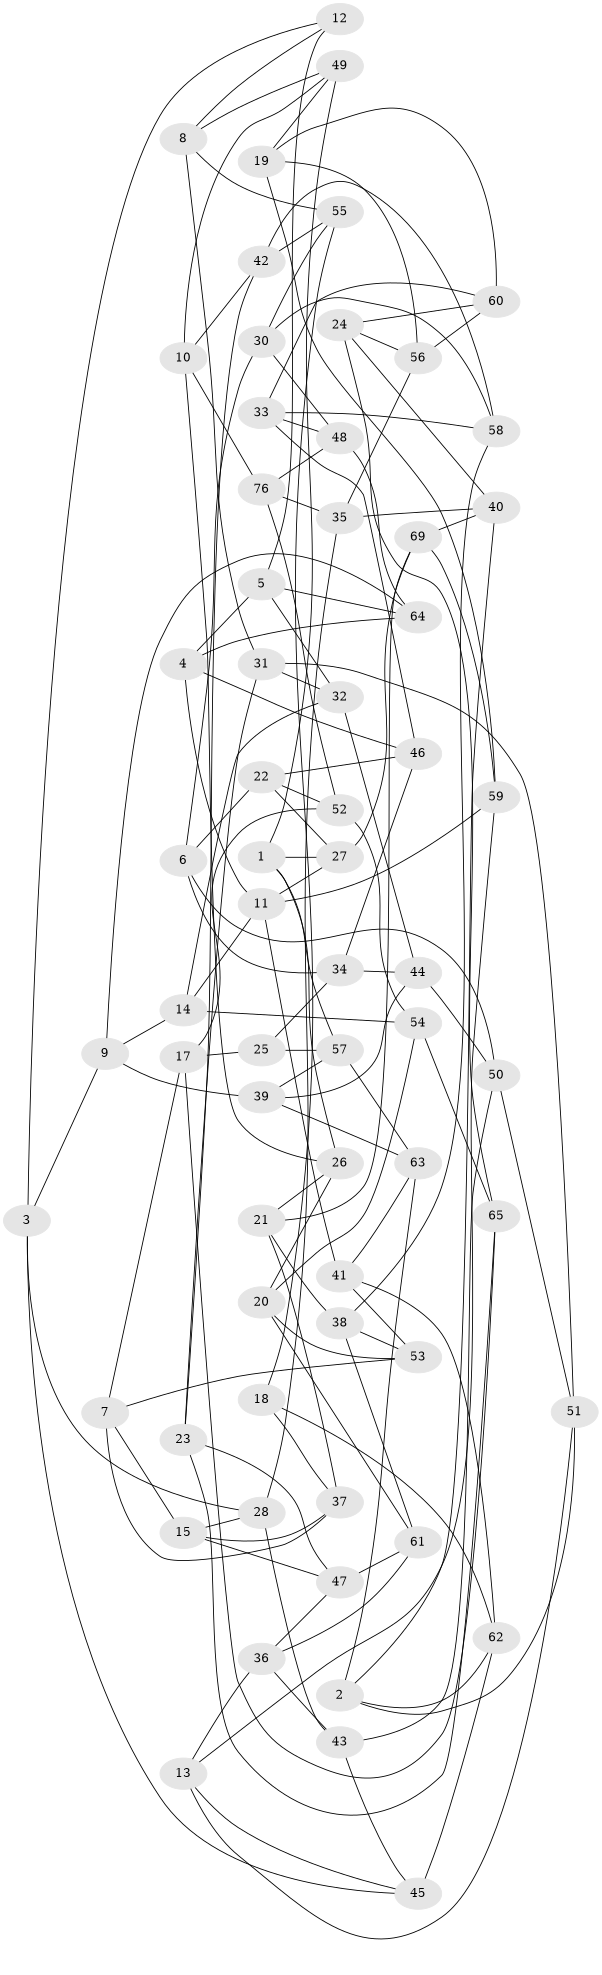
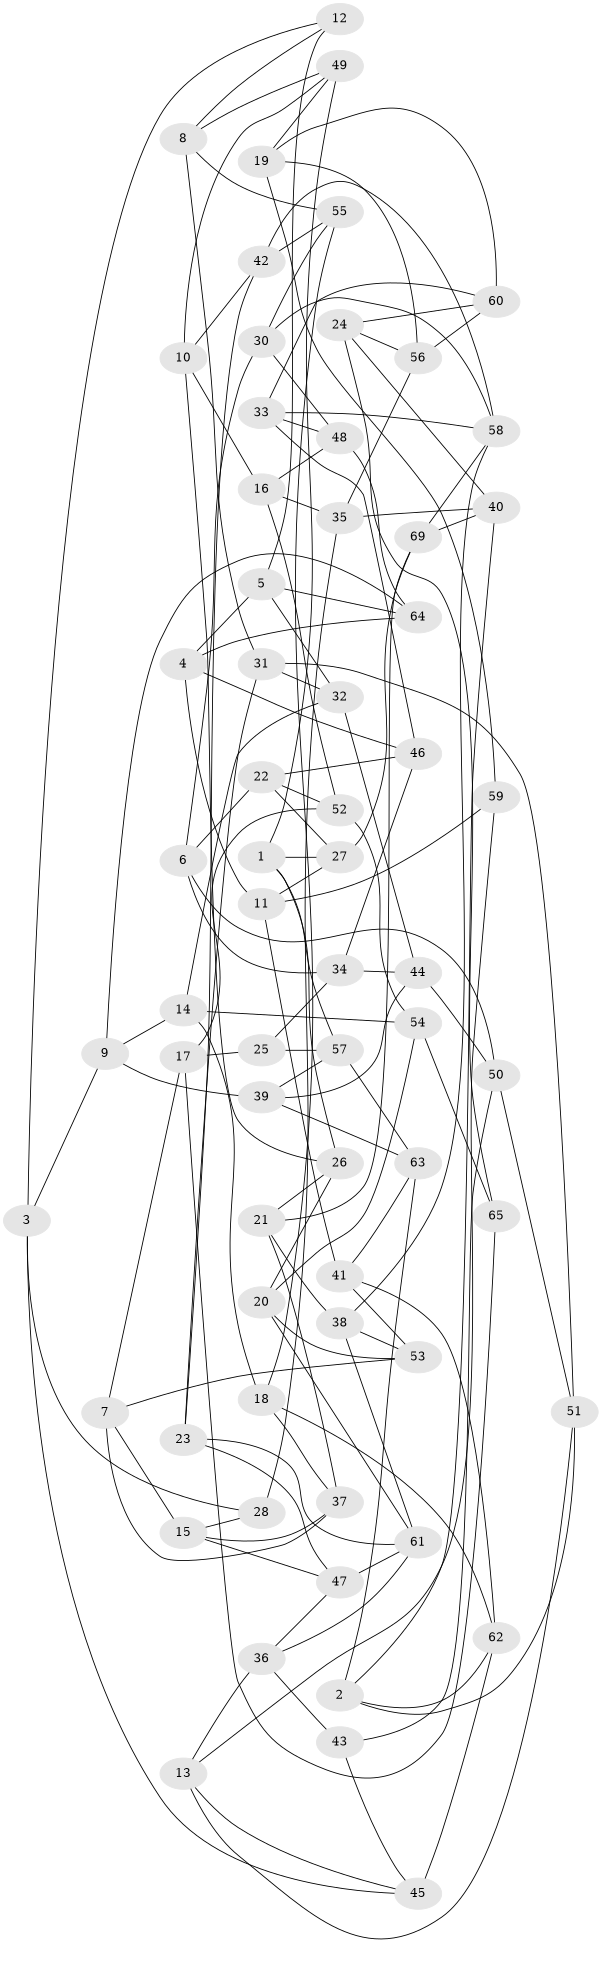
(262, 489) -> (262, 489)
(475, 662) -> (457, 484)
(224, 955) -> (232, 1202)
(287, 1627) -> none
(443, 1772) -> (301, 1493)
